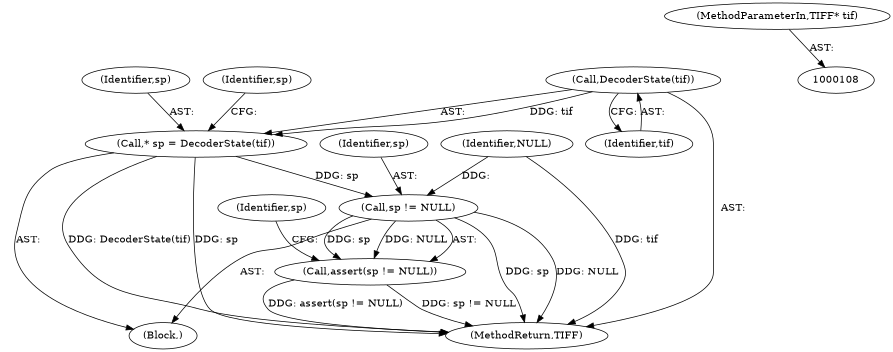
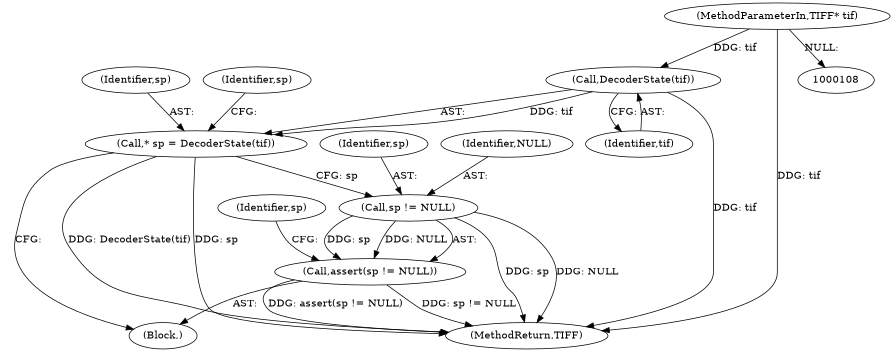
none -> (708, 47)
(824, 48) -> (824, 48)
(337, 176) -> (337, 176)
(478, 176) -> (478, 176)
(735, 208) -> (735, 208)
(609, 235) -> (777, 244)
(30, 240) -> (30, 240)
(264, 250) -> (242, 295)
